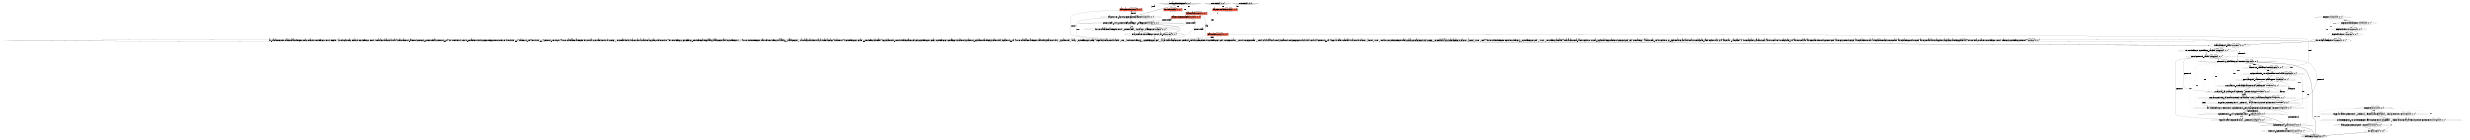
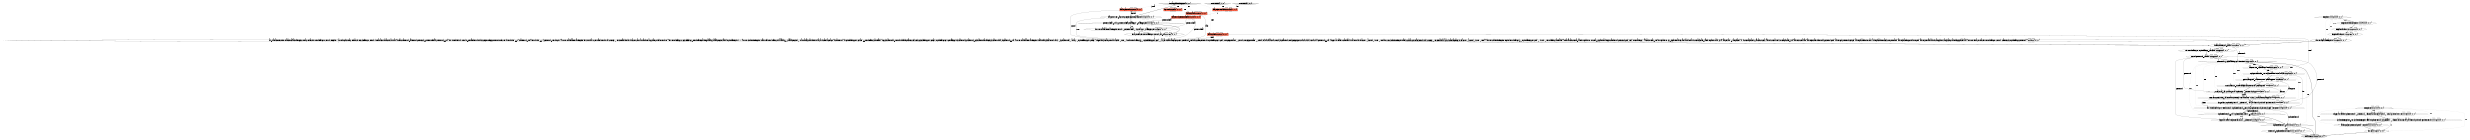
(2325, 110) -> (2465, 120)
